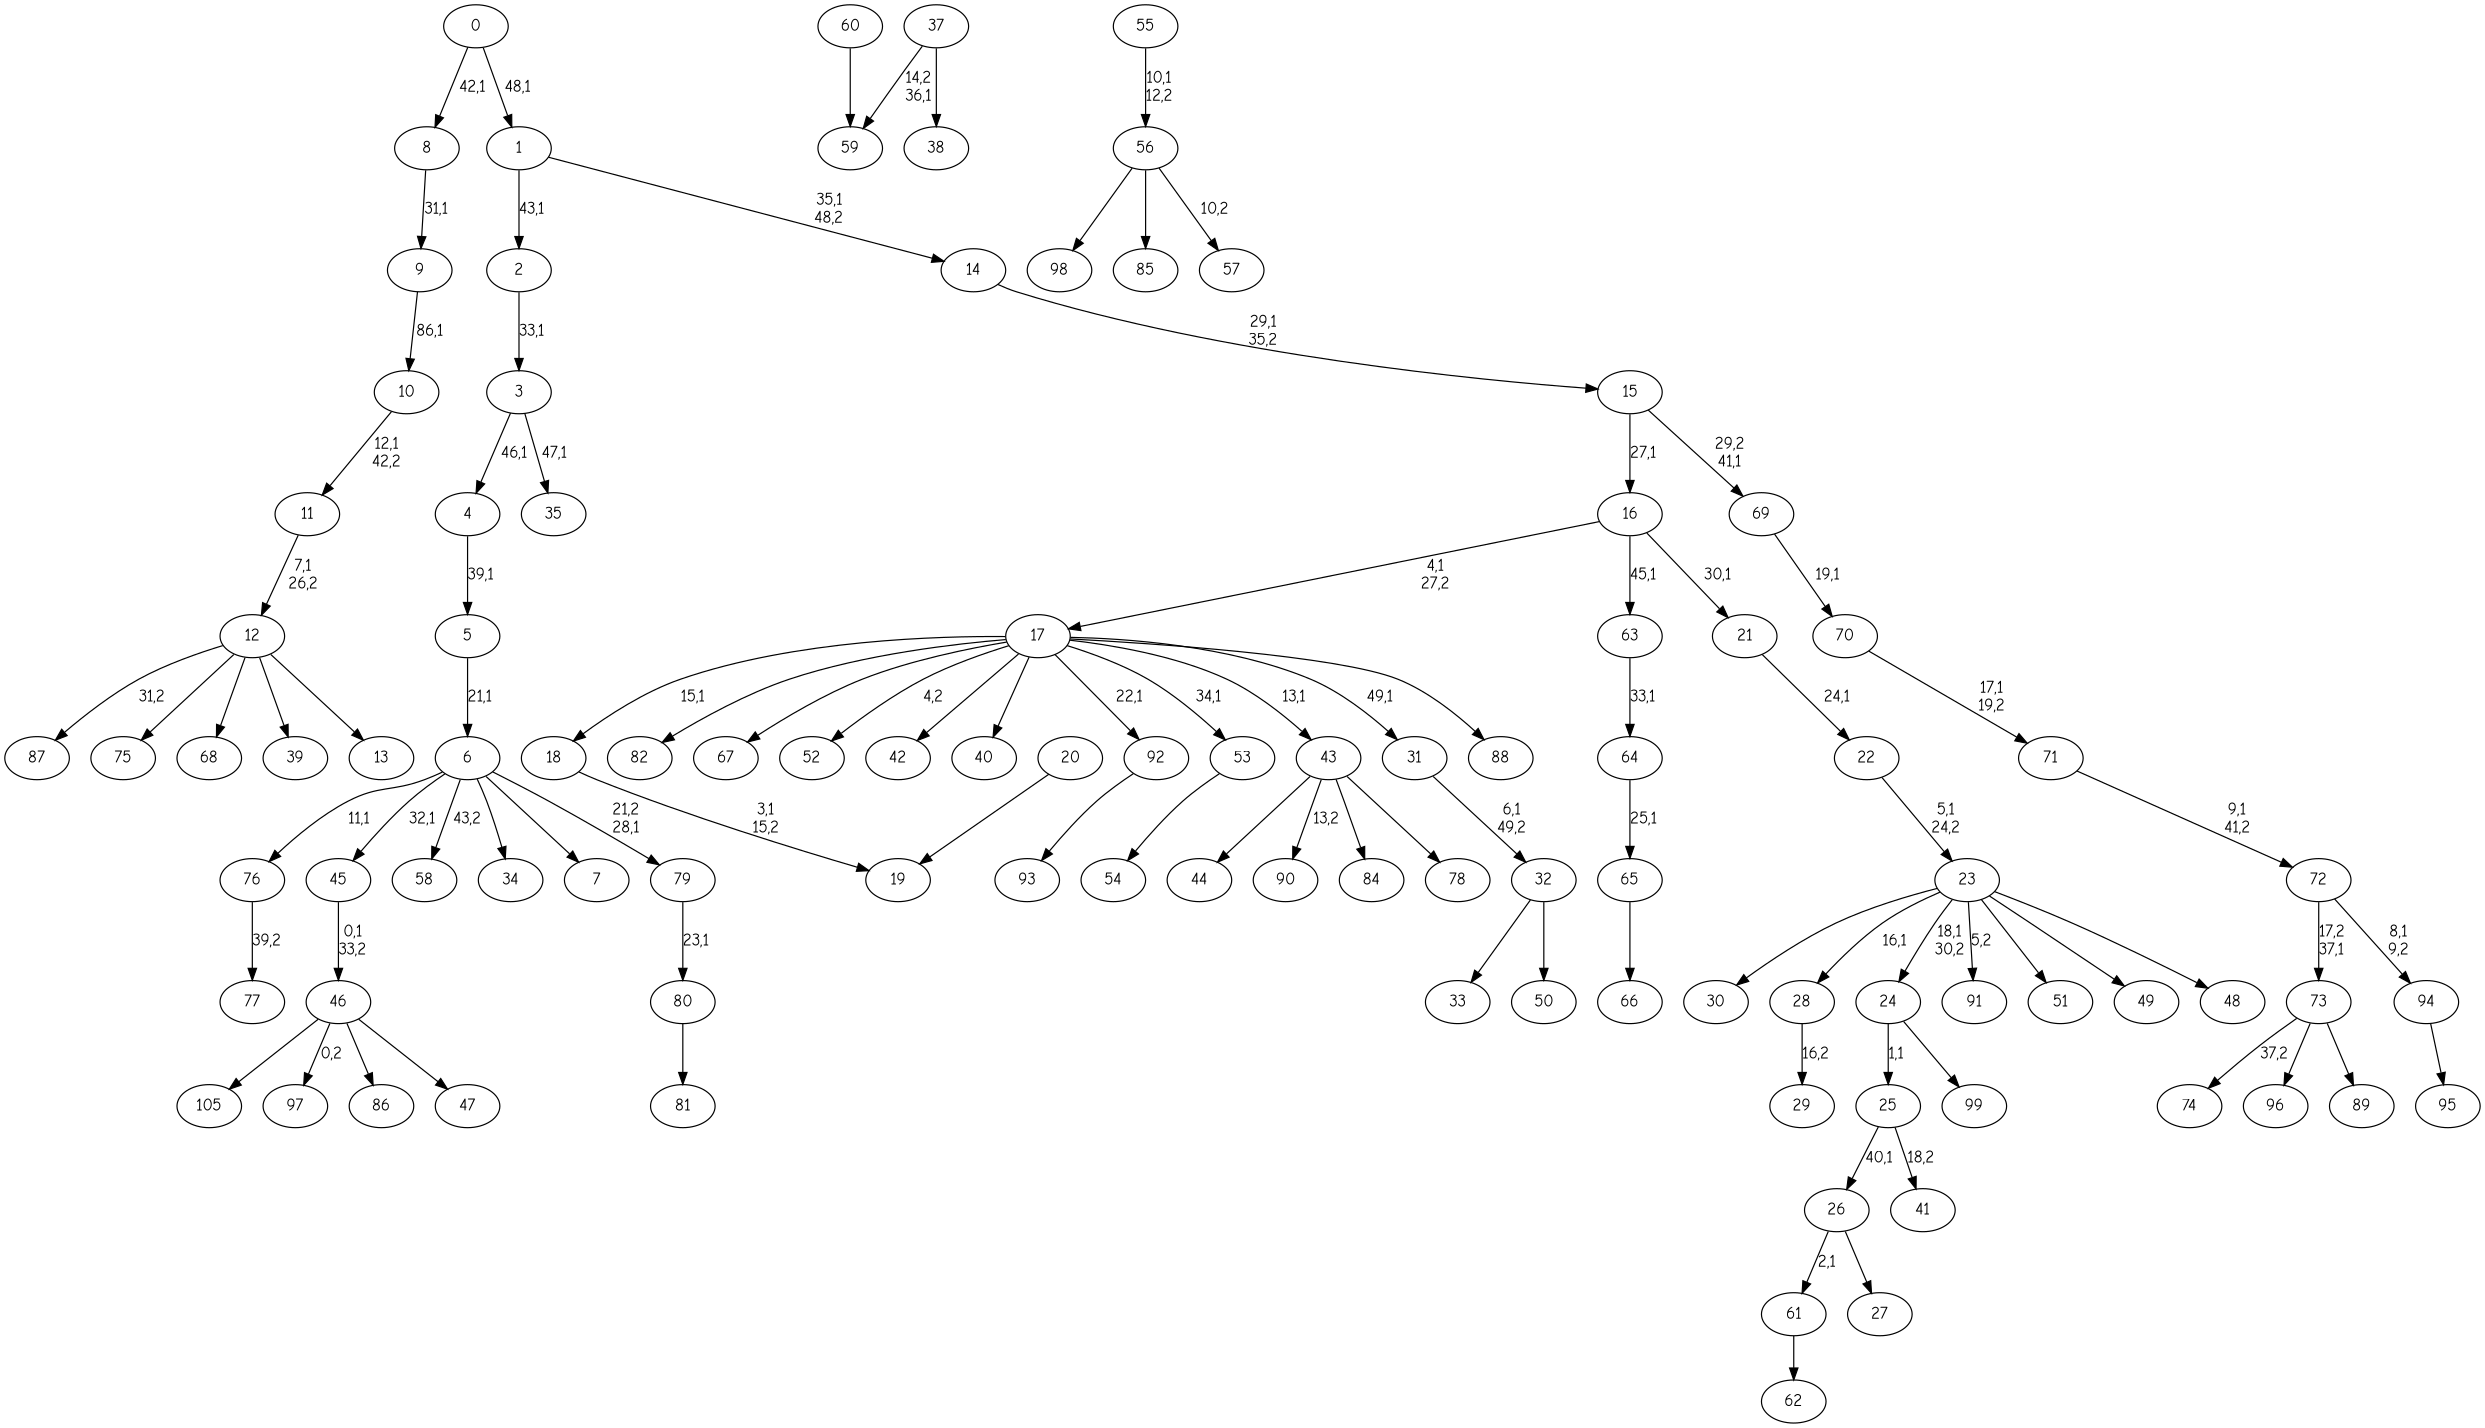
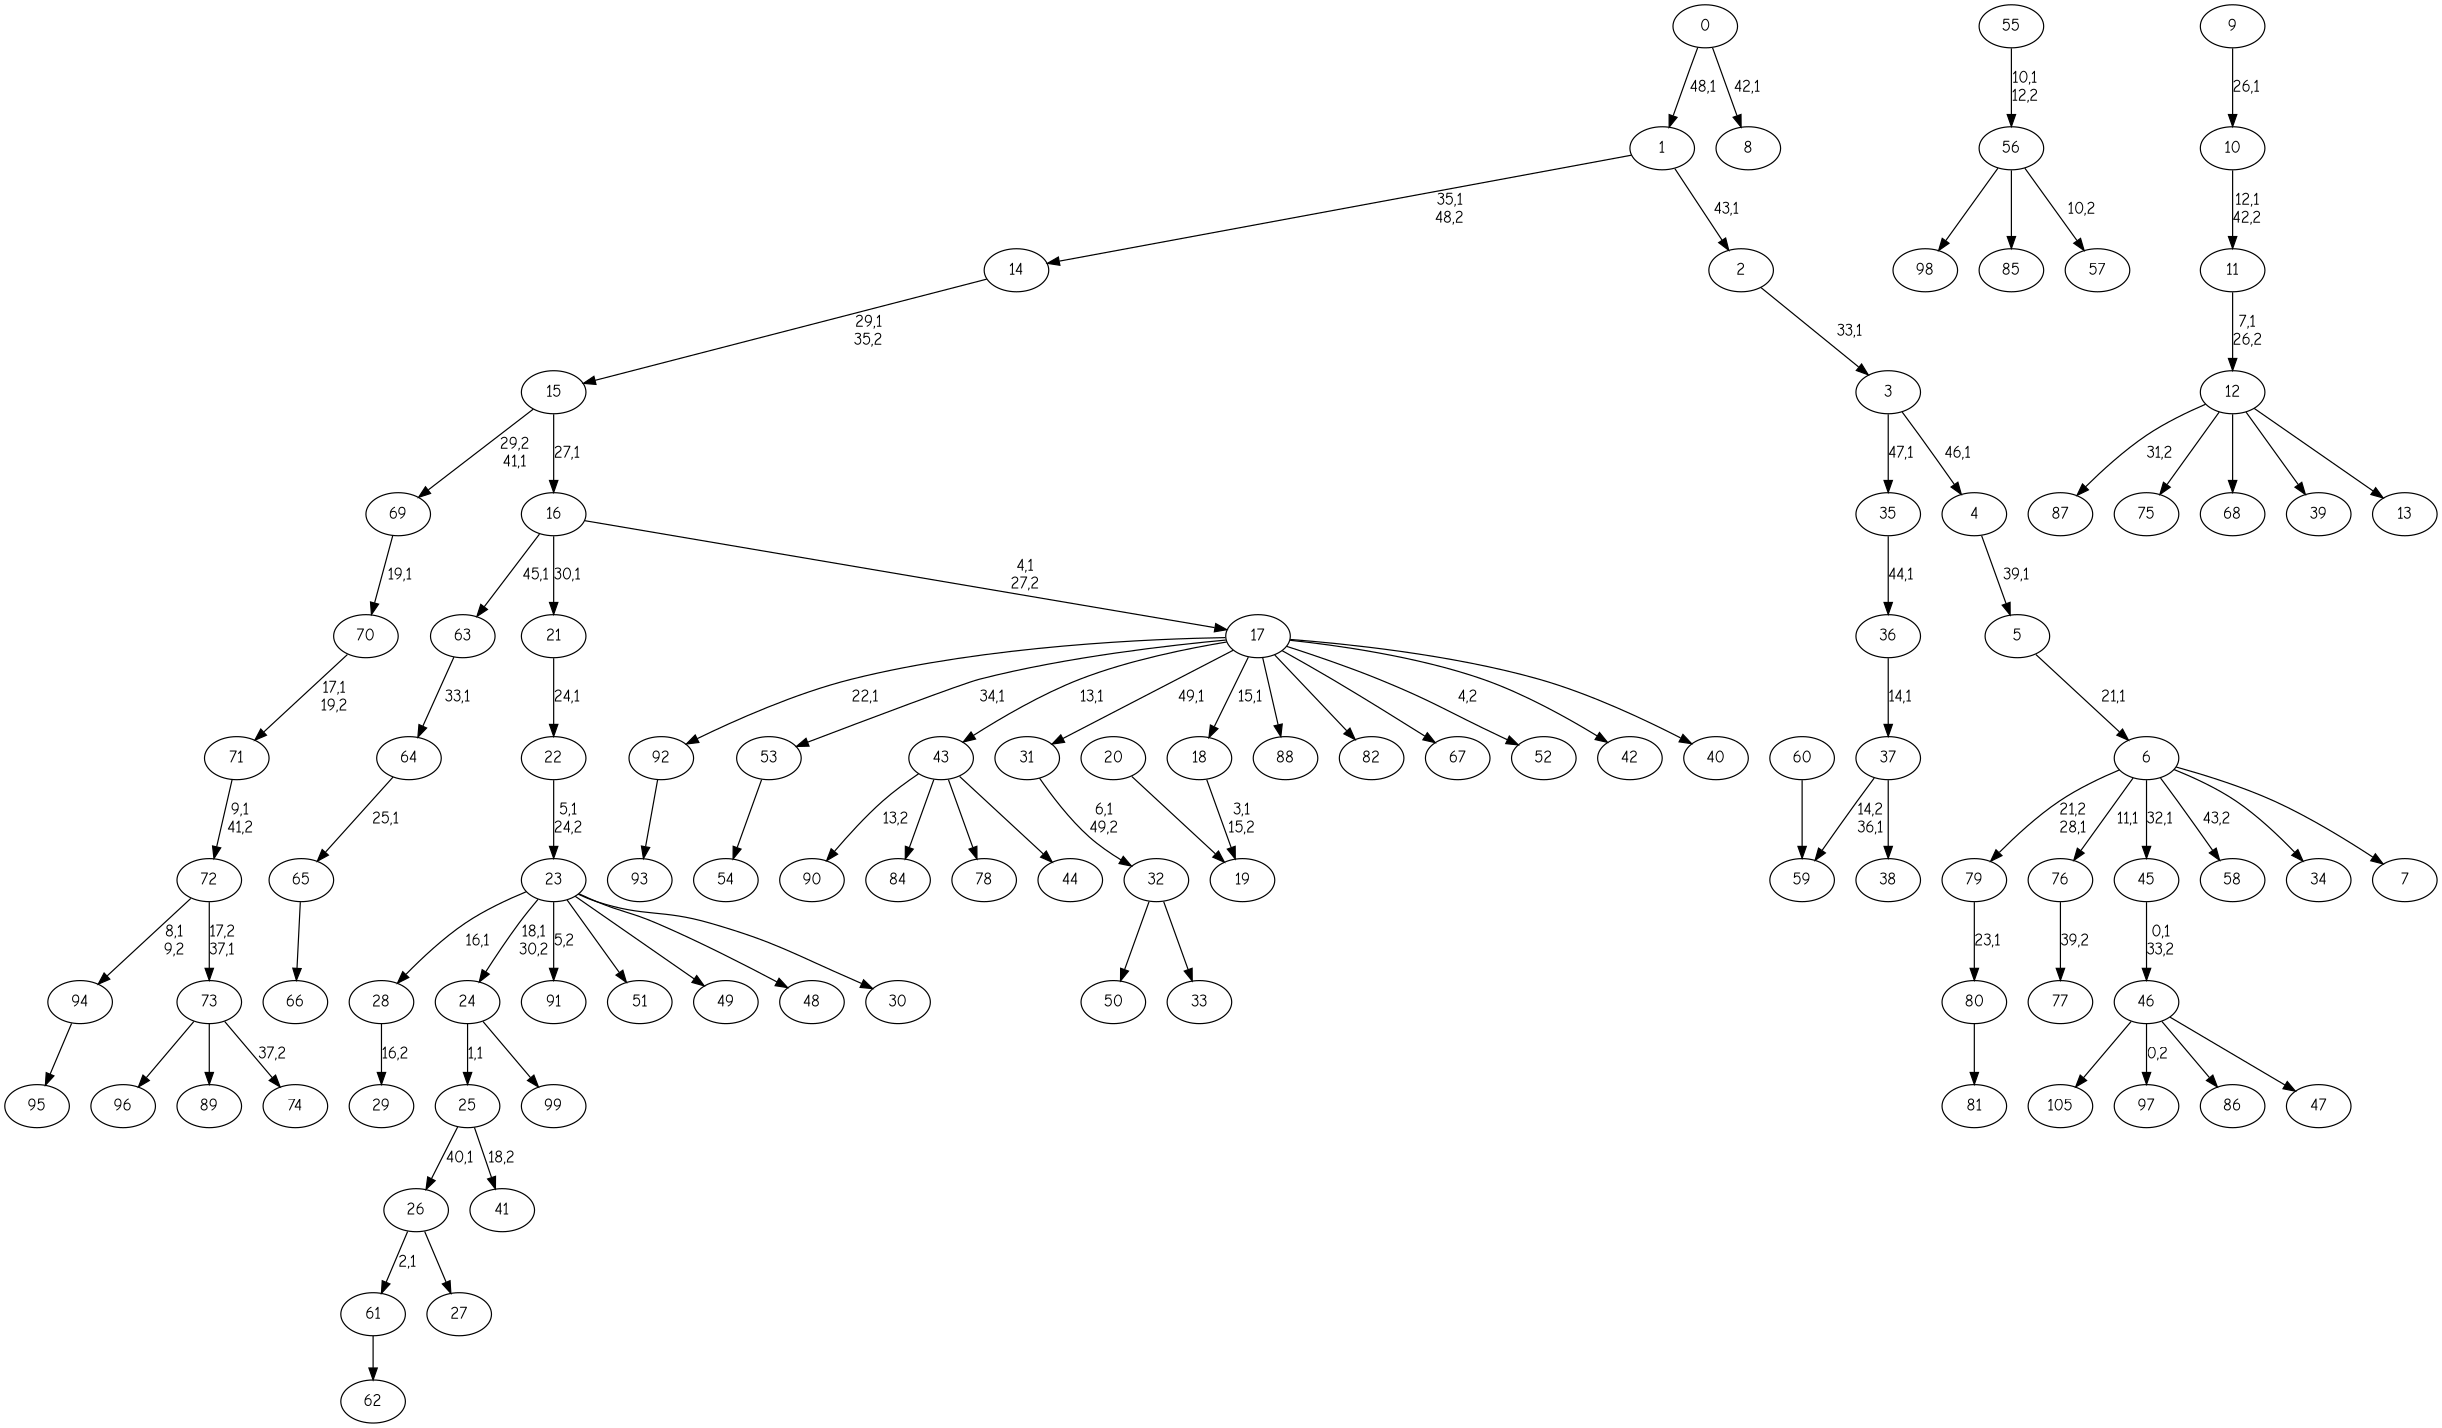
(424, 203) -> none
(430, 331) -> (2246, 87)
none -> (1888, 636)
